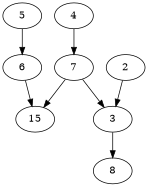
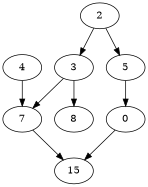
none -> (111, 38)
(22, 67) -> (126, 119)
(91, 90) -> (51, 91)
